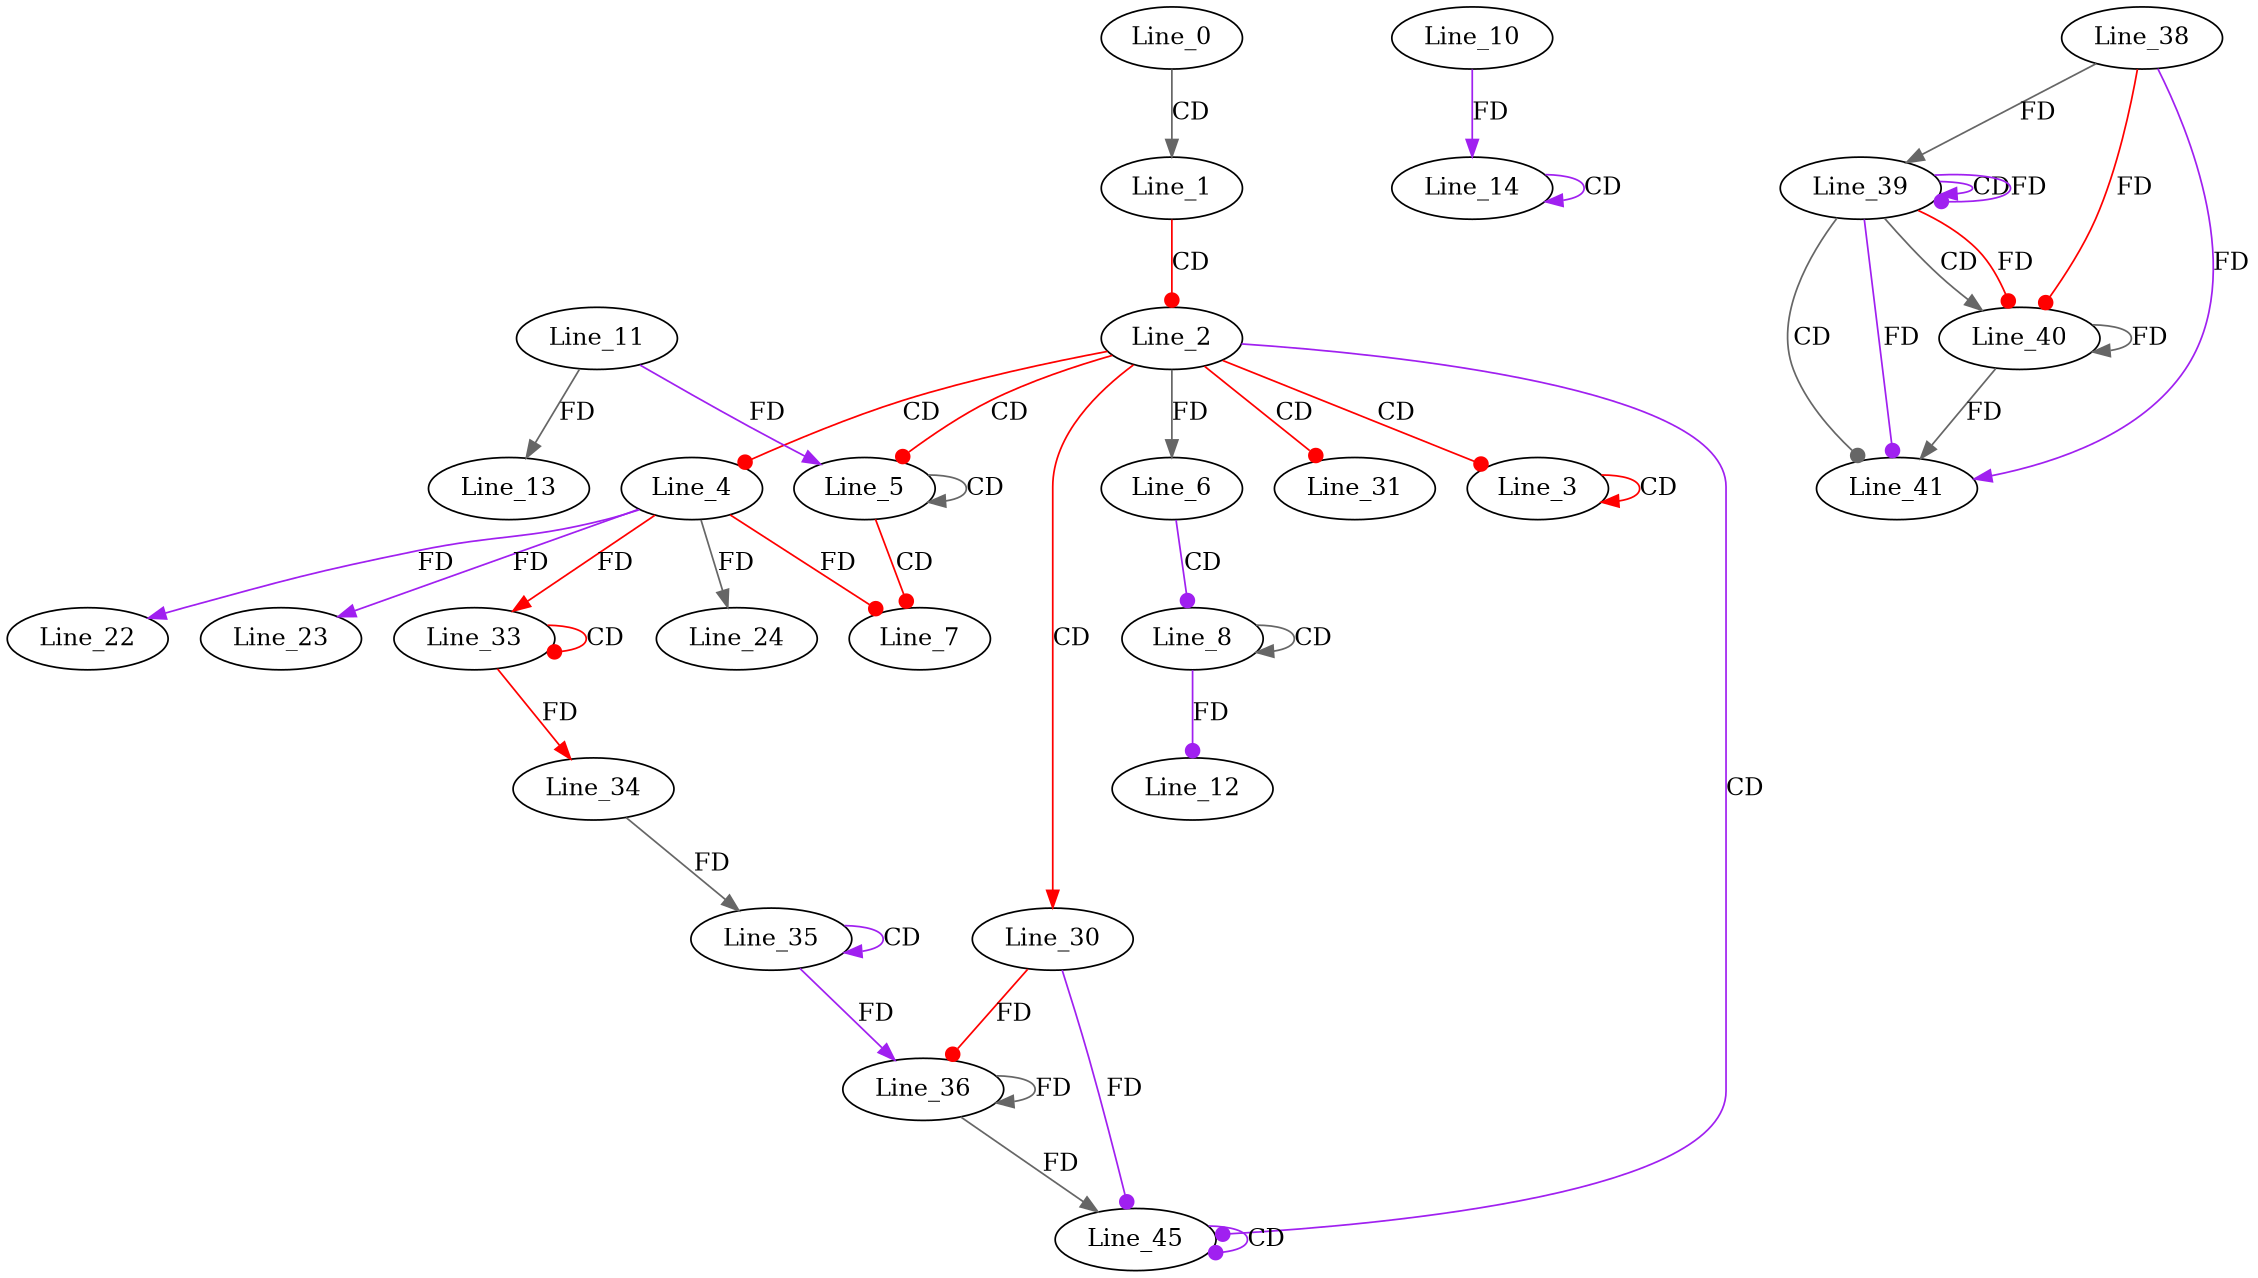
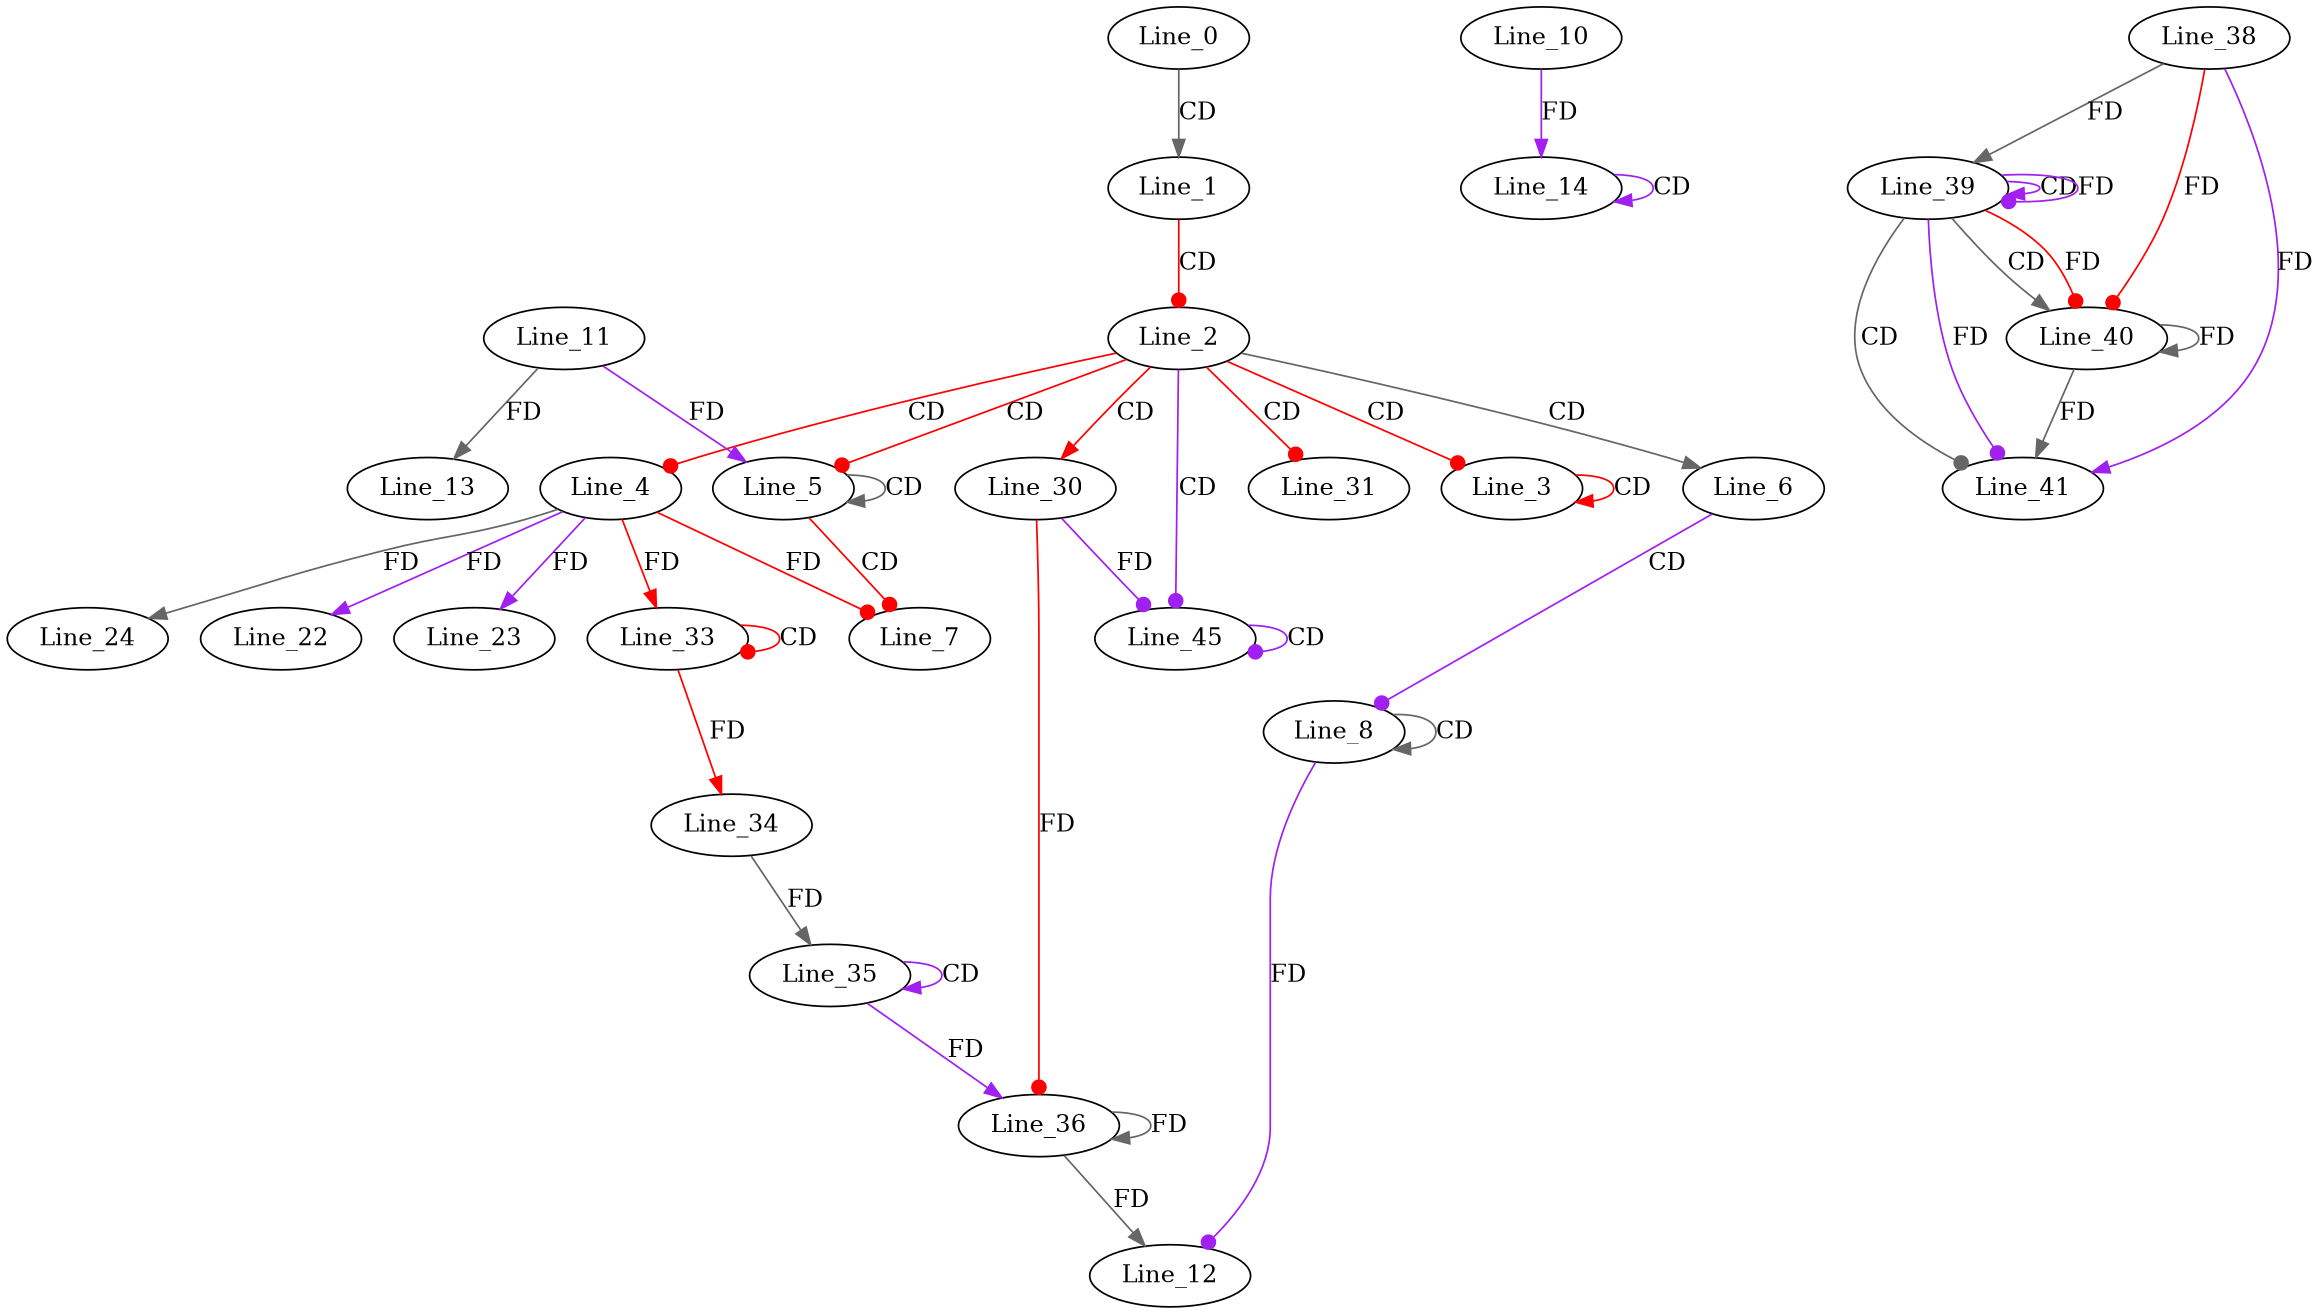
(1191, 413) -> (1567, 413)
(1022, 1159) -> (1099, 1194)
